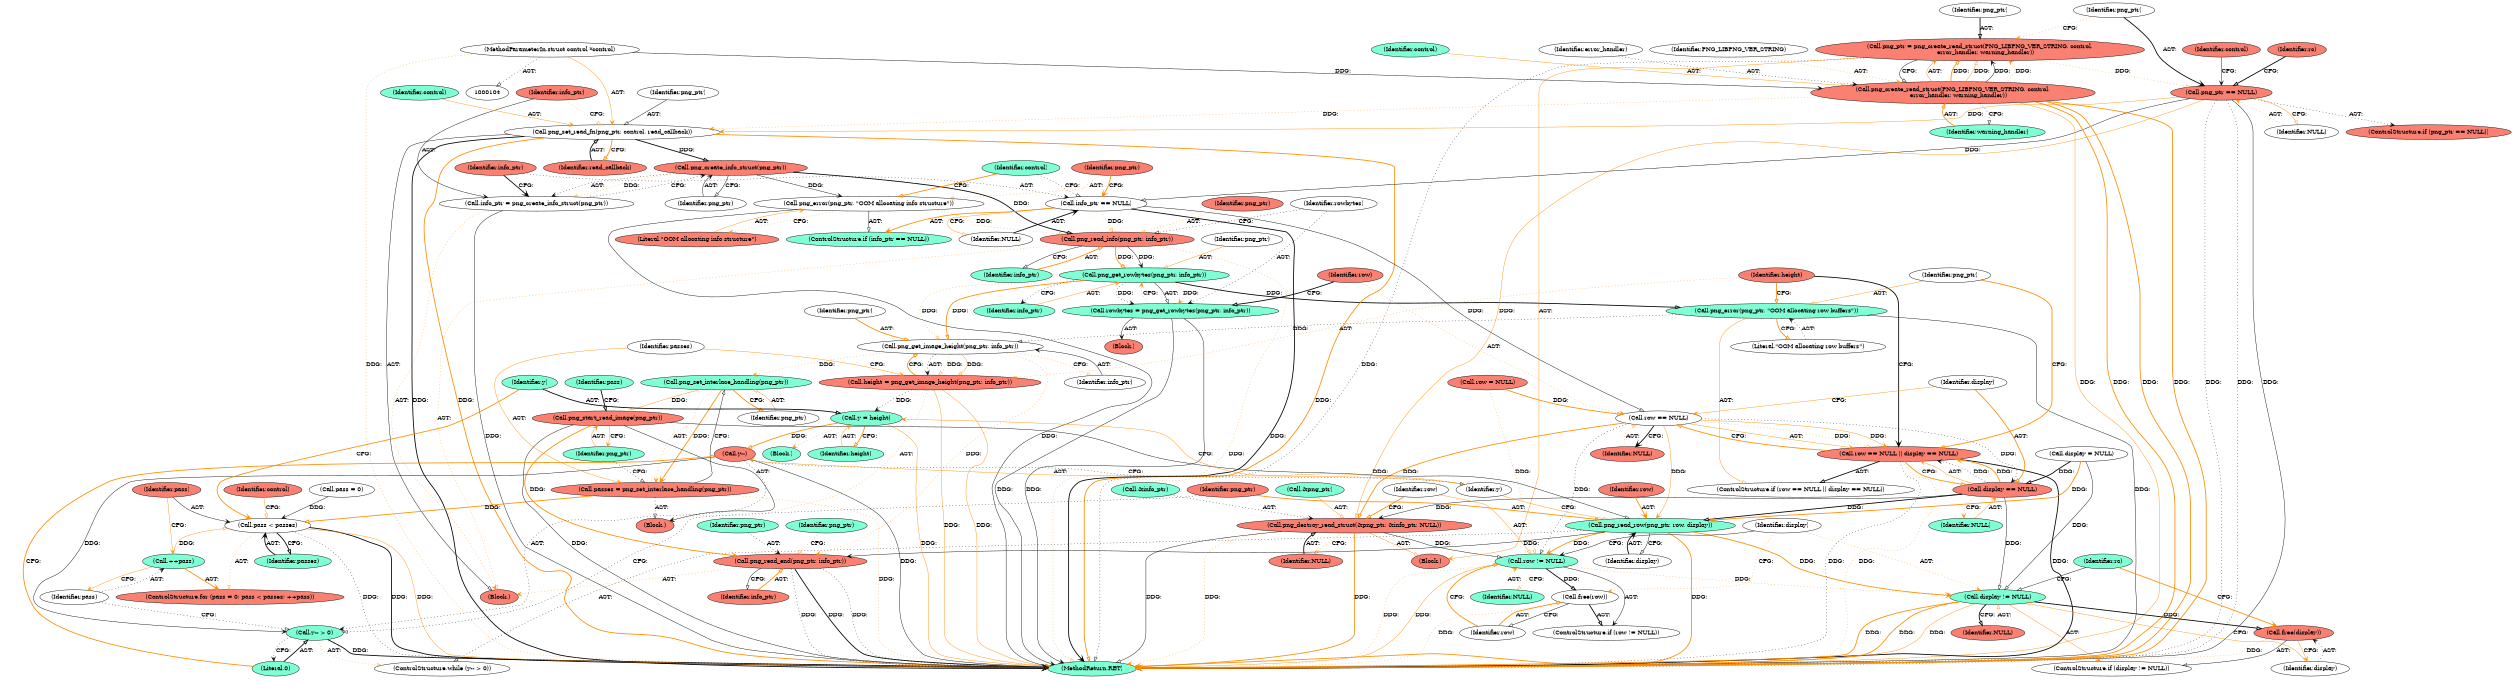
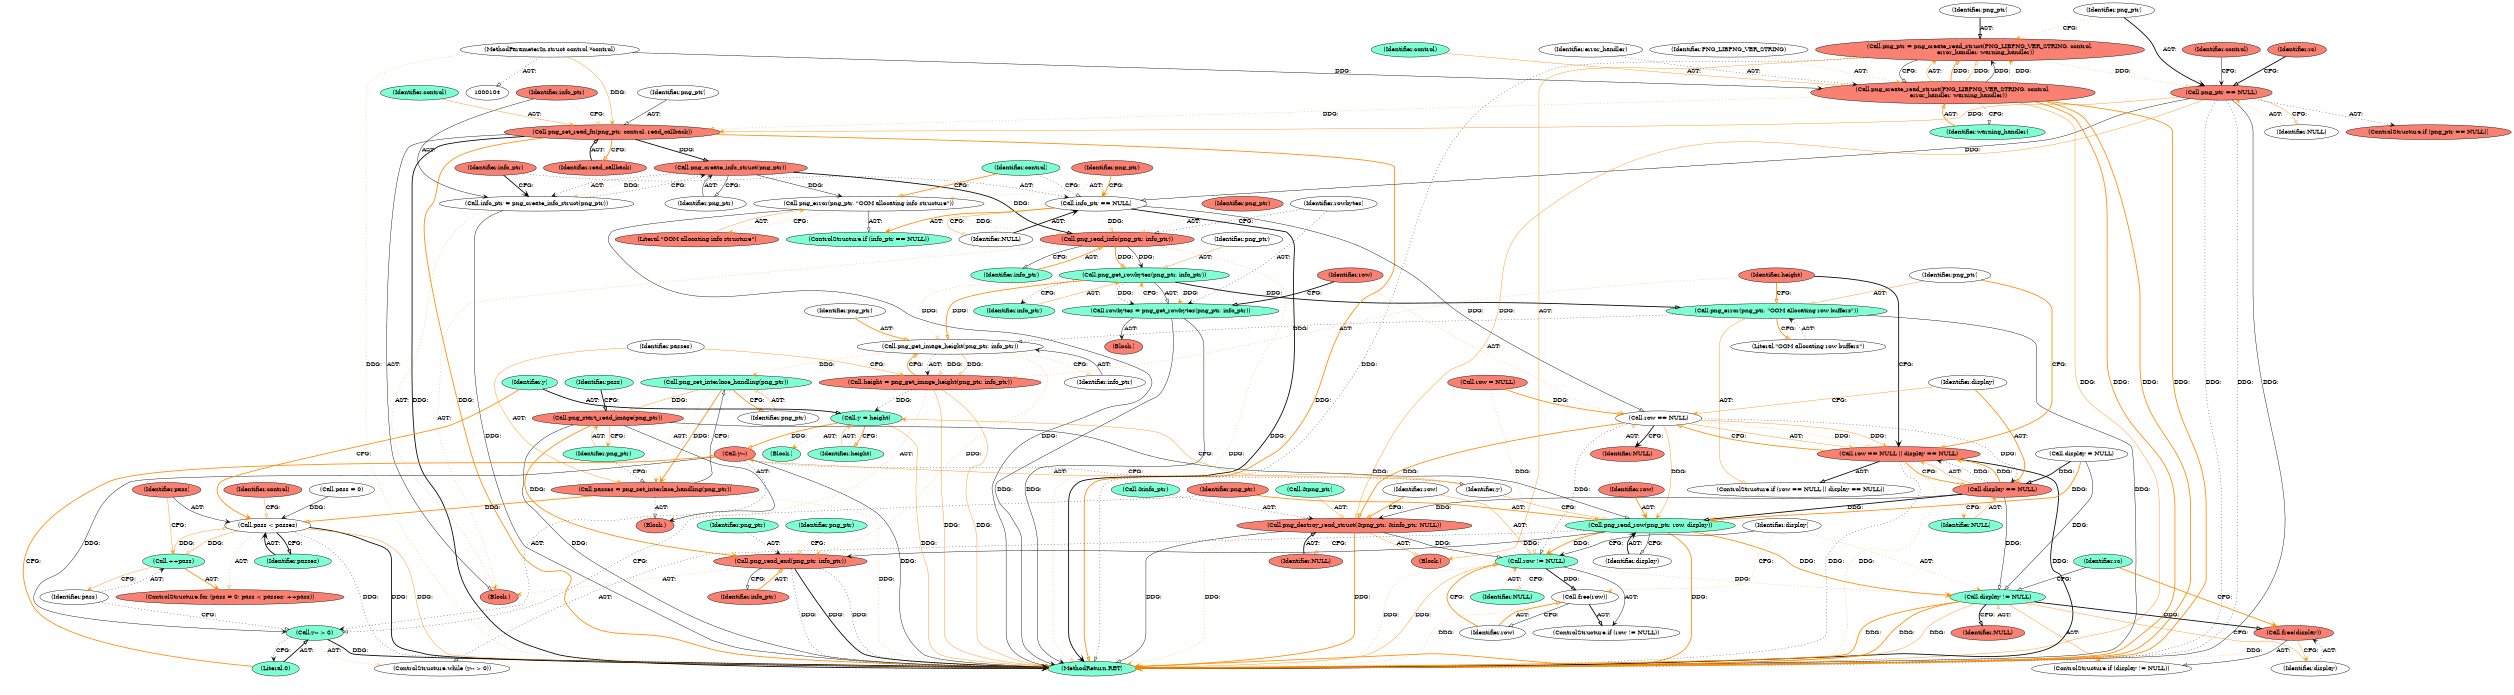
(619, 93) -> (619, 93)
(612, 132) -> (612, 132)
none -> (212, 539)
